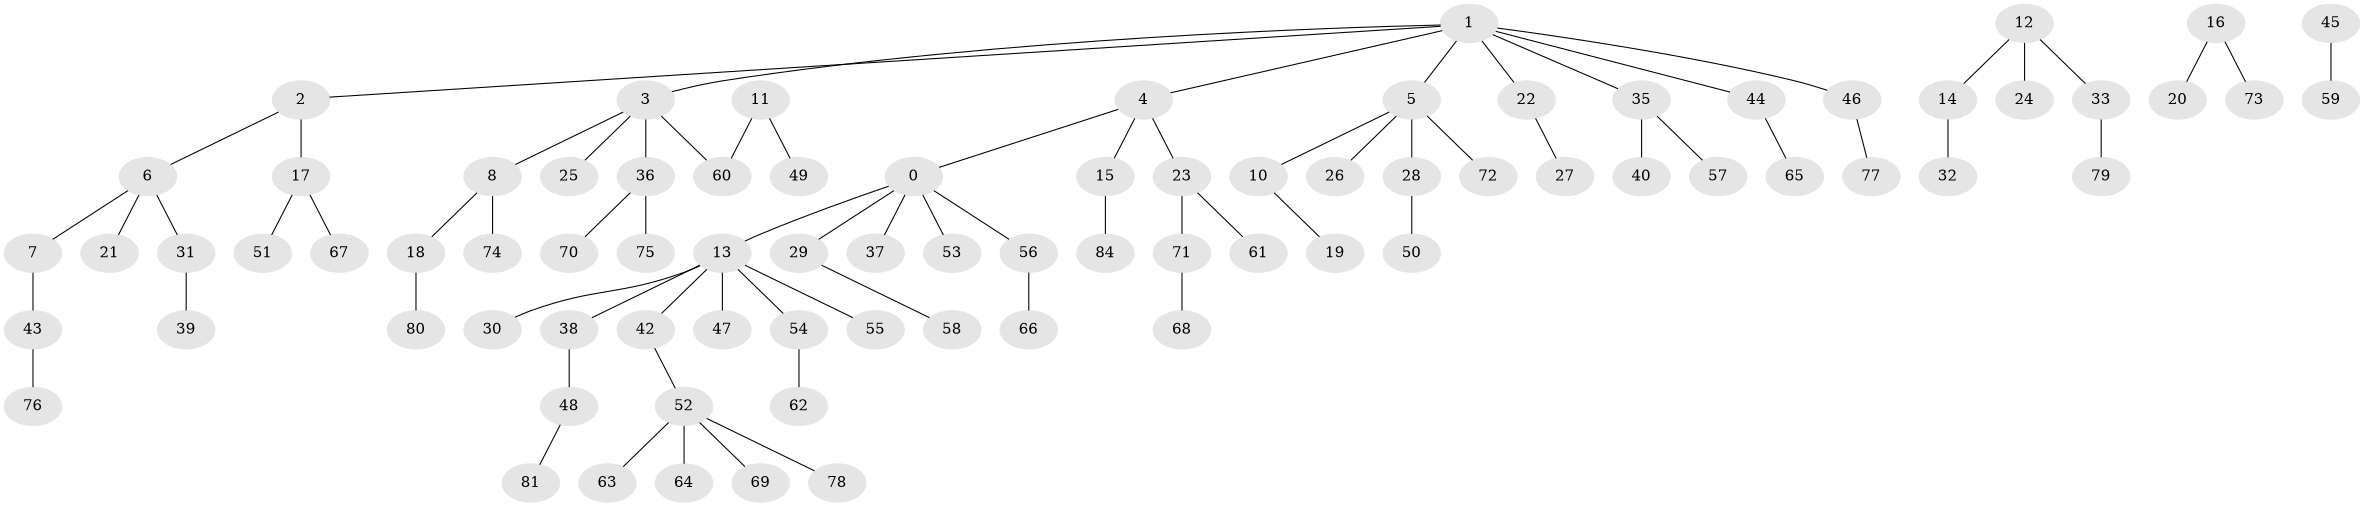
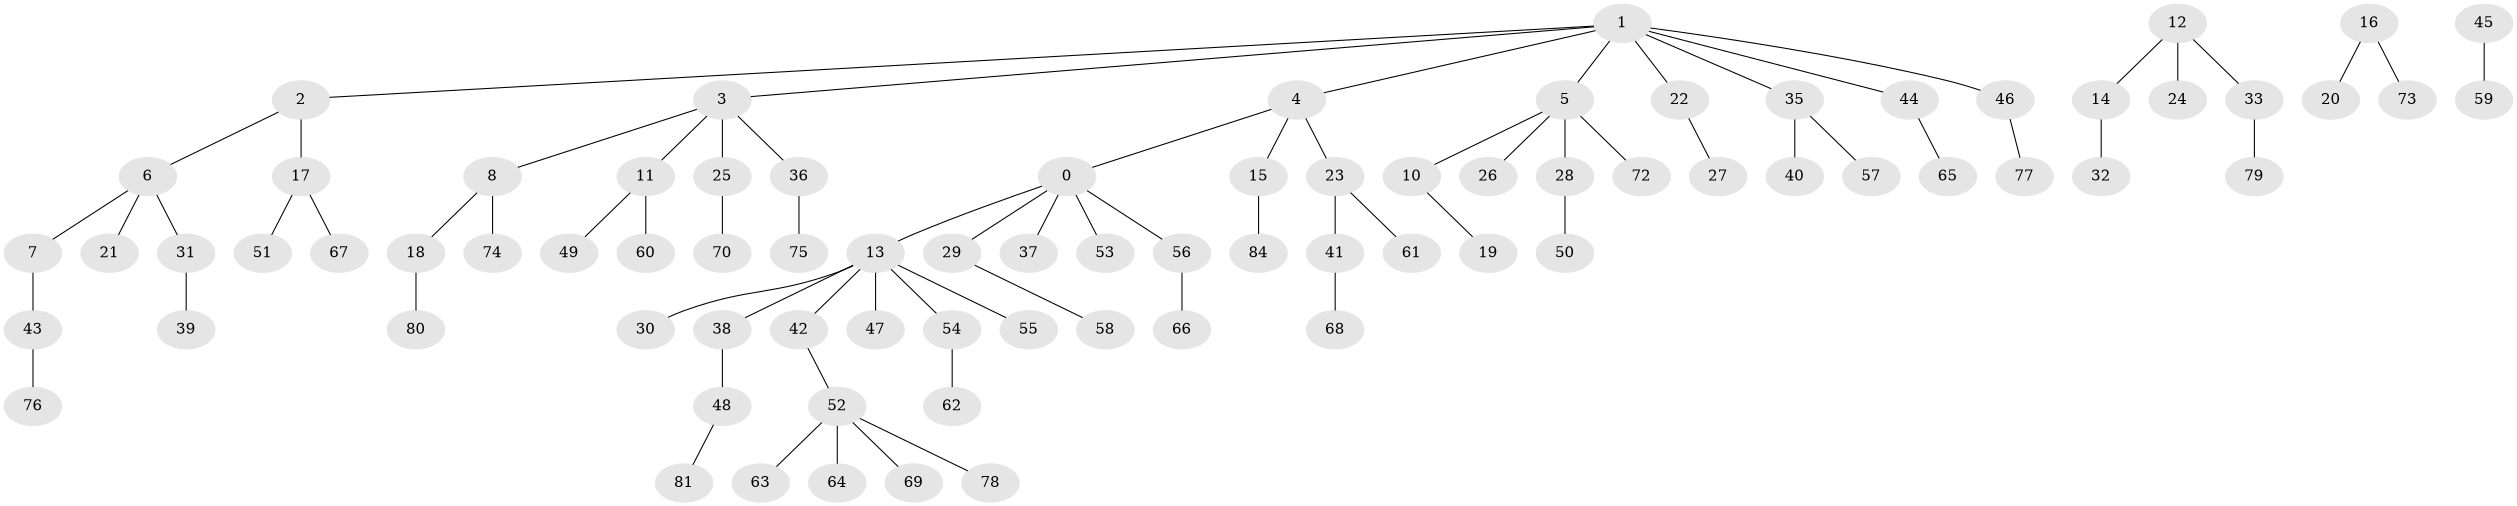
(684, 138) -> (684, 138)
(608, 215) -> (722, 215)
(1182, 253) -> (1335, 253)
